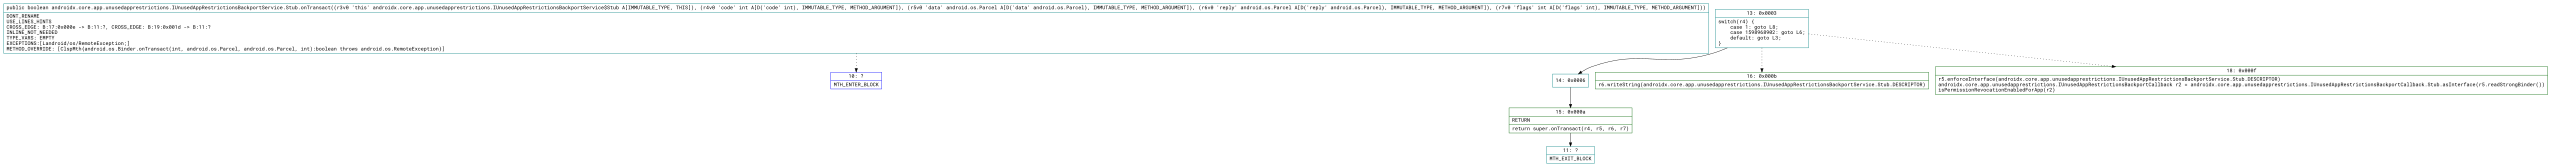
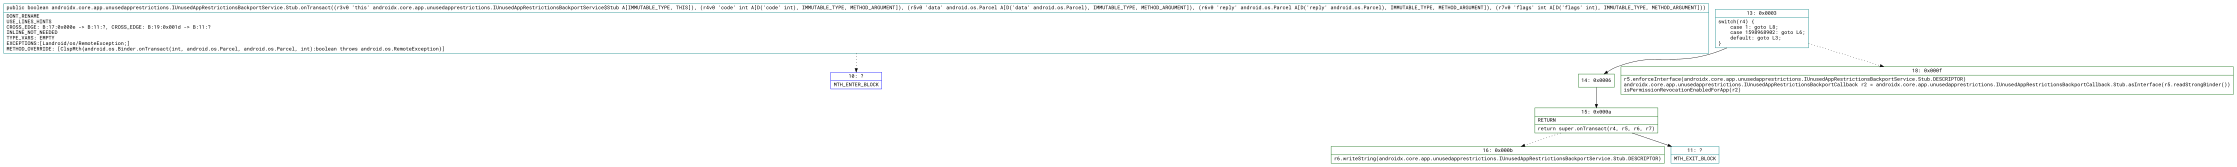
(1762, 58) -> (1543, 139)
(1571, 81) -> (1596, 81)
